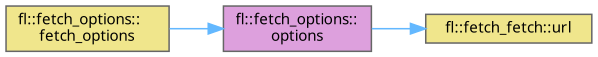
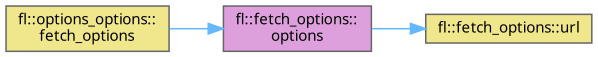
(88, 29) -> (88, 29)
(509, 29) -> (509, 29)
